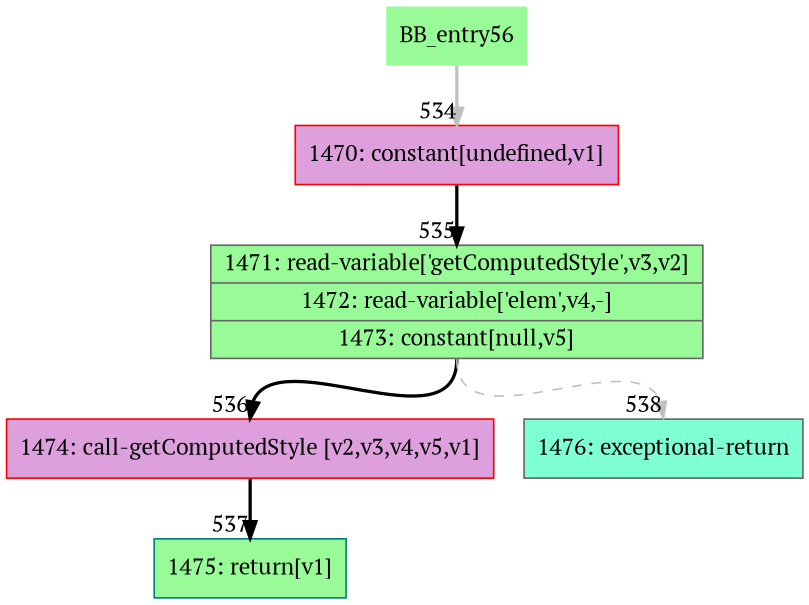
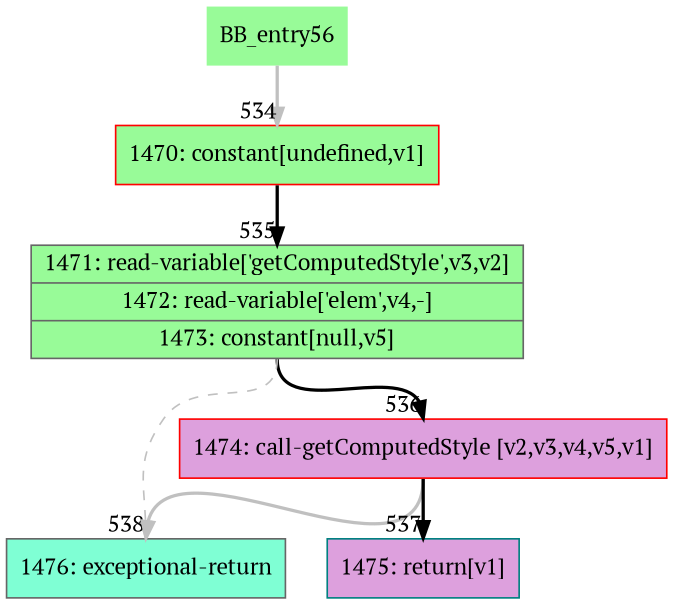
(457, 155) -> (277, 155)
none -> (293, 510)
(250, 568) -> (423, 568)
